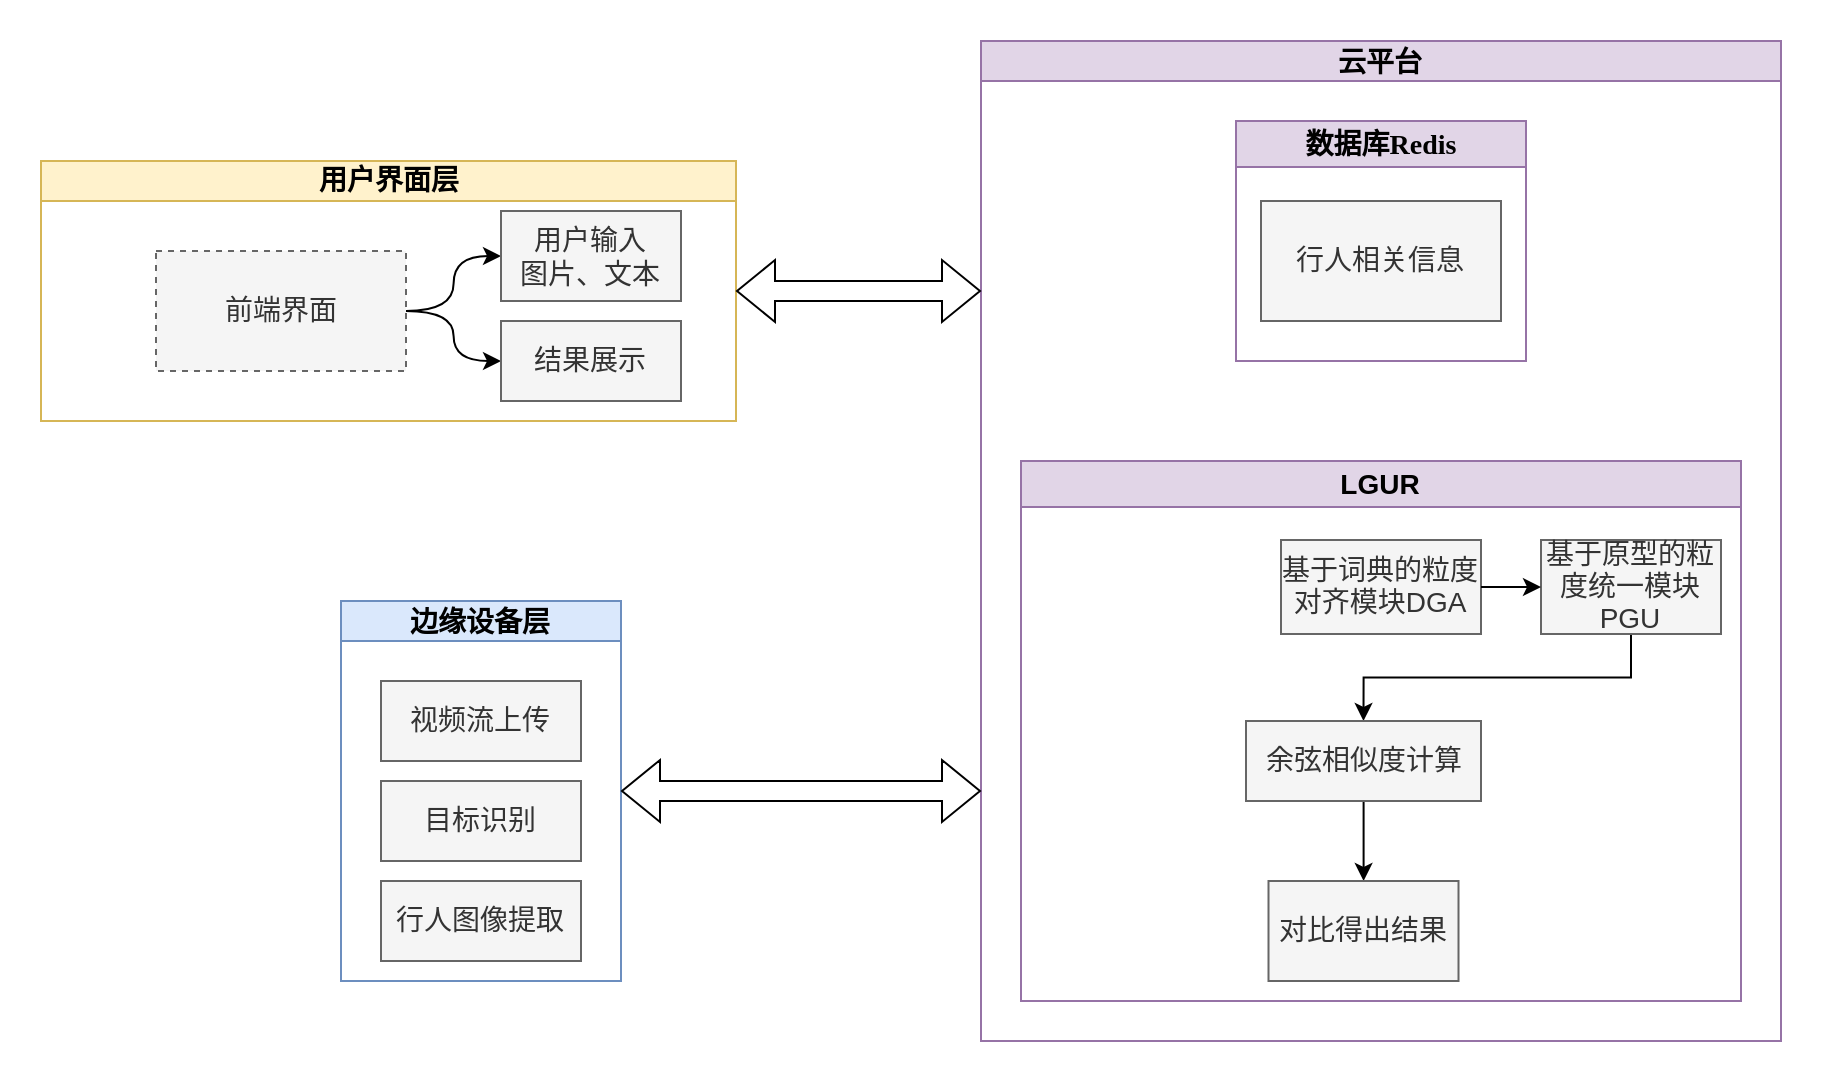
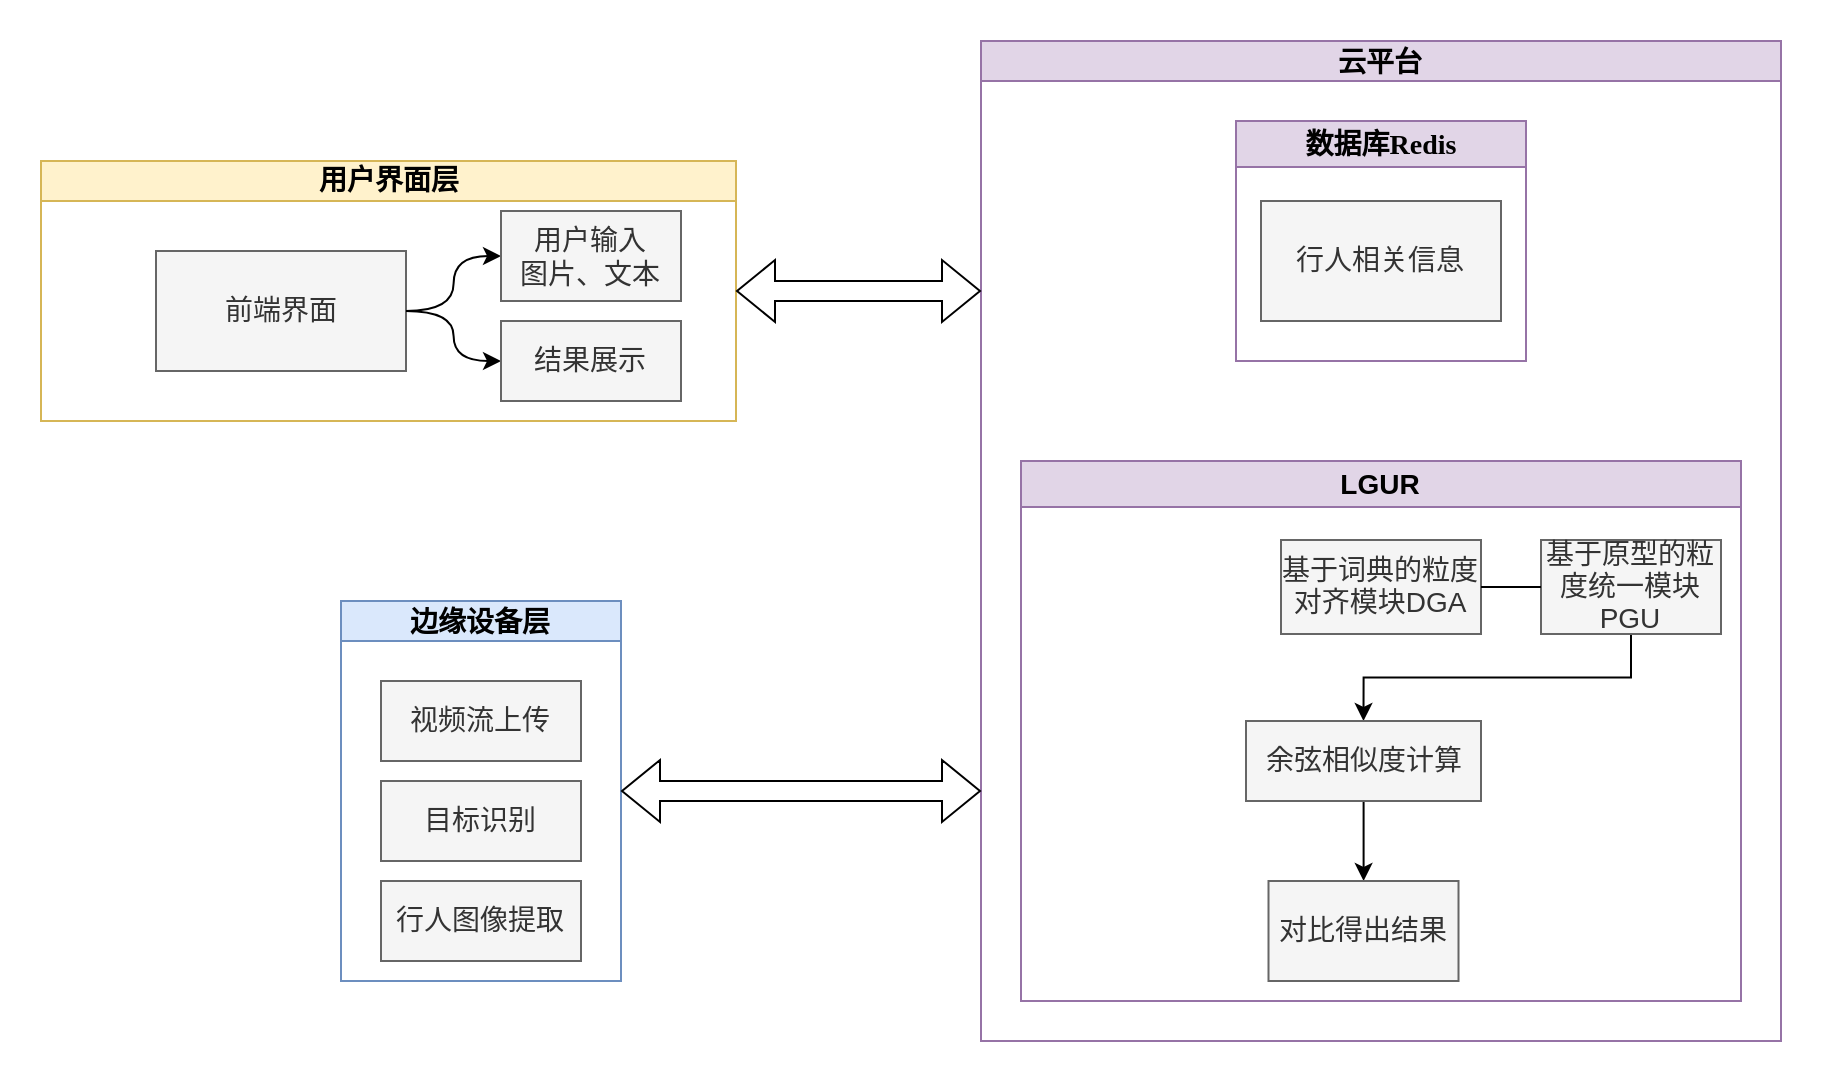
(281, 311) -> (281, 311)
(1526, 587) -> (1531, 587)
